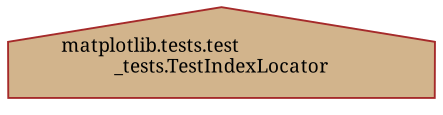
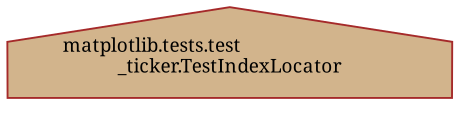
(222, 57) -> (230, 57)
